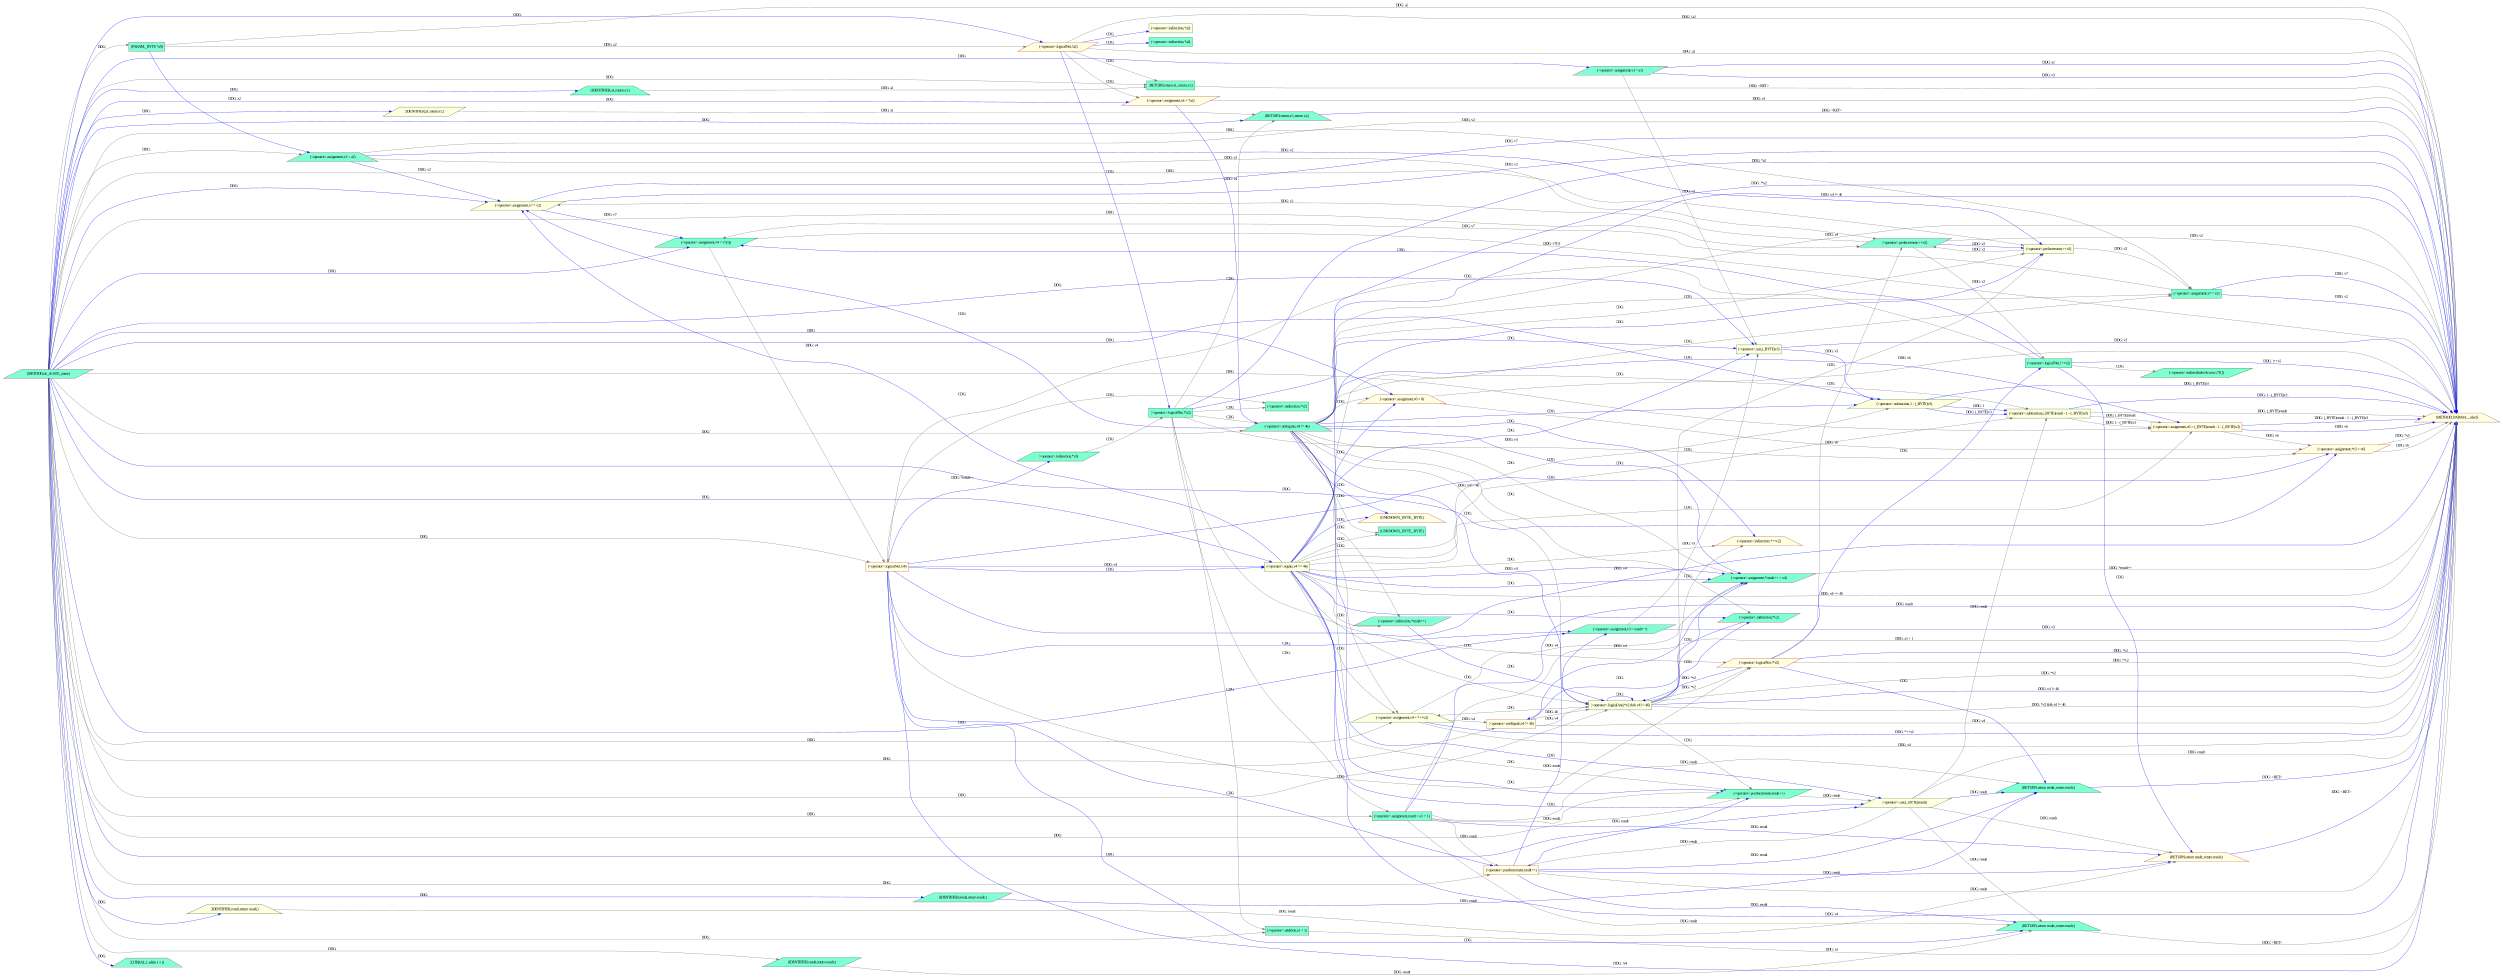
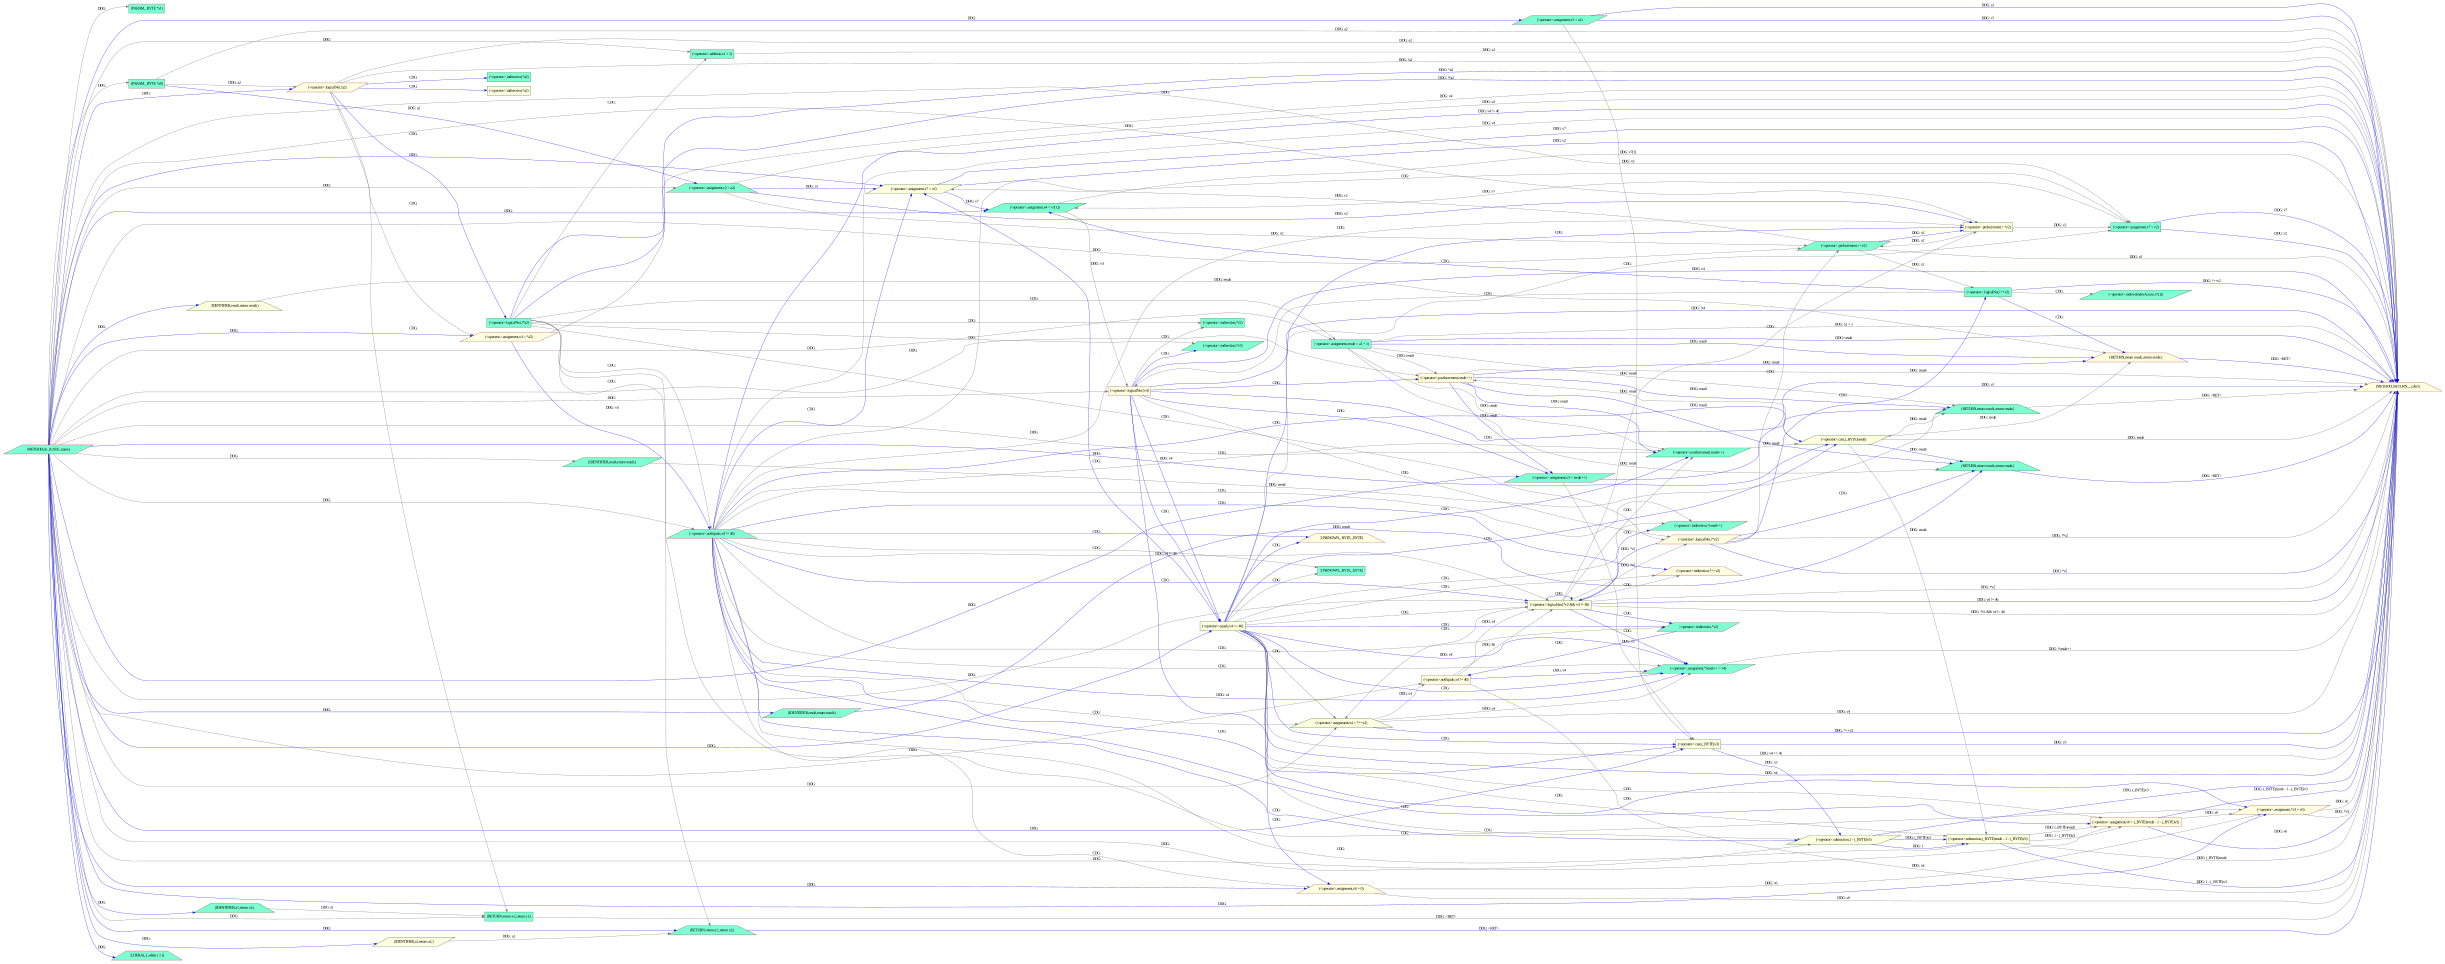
none -> (147, 9)
(970, 342) -> (753, 861)
(2457, 418) -> (2398, 387)
(1123, 438) -> (862, 336)
(963, 478) -> (1166, 354)
(1500, 673) -> (1620, 546)
